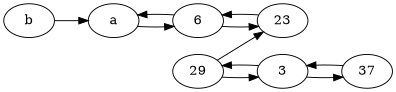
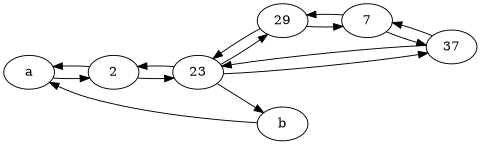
(198, 21) -> (114, 72)
none -> (241, 53)
none -> (329, 53)
none -> (321, 66)
(283, 71) -> (367, 21)
none -> (236, 96)
